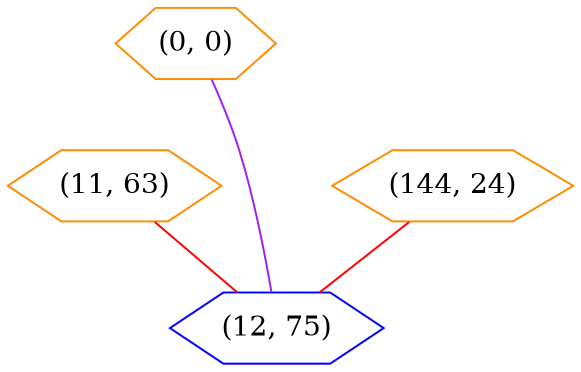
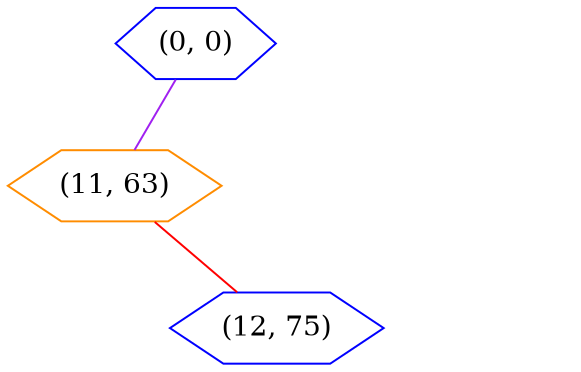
(196, 43) -> (196, 43)
(249, 184) -> (155, 115)
(453, 186) -> none
